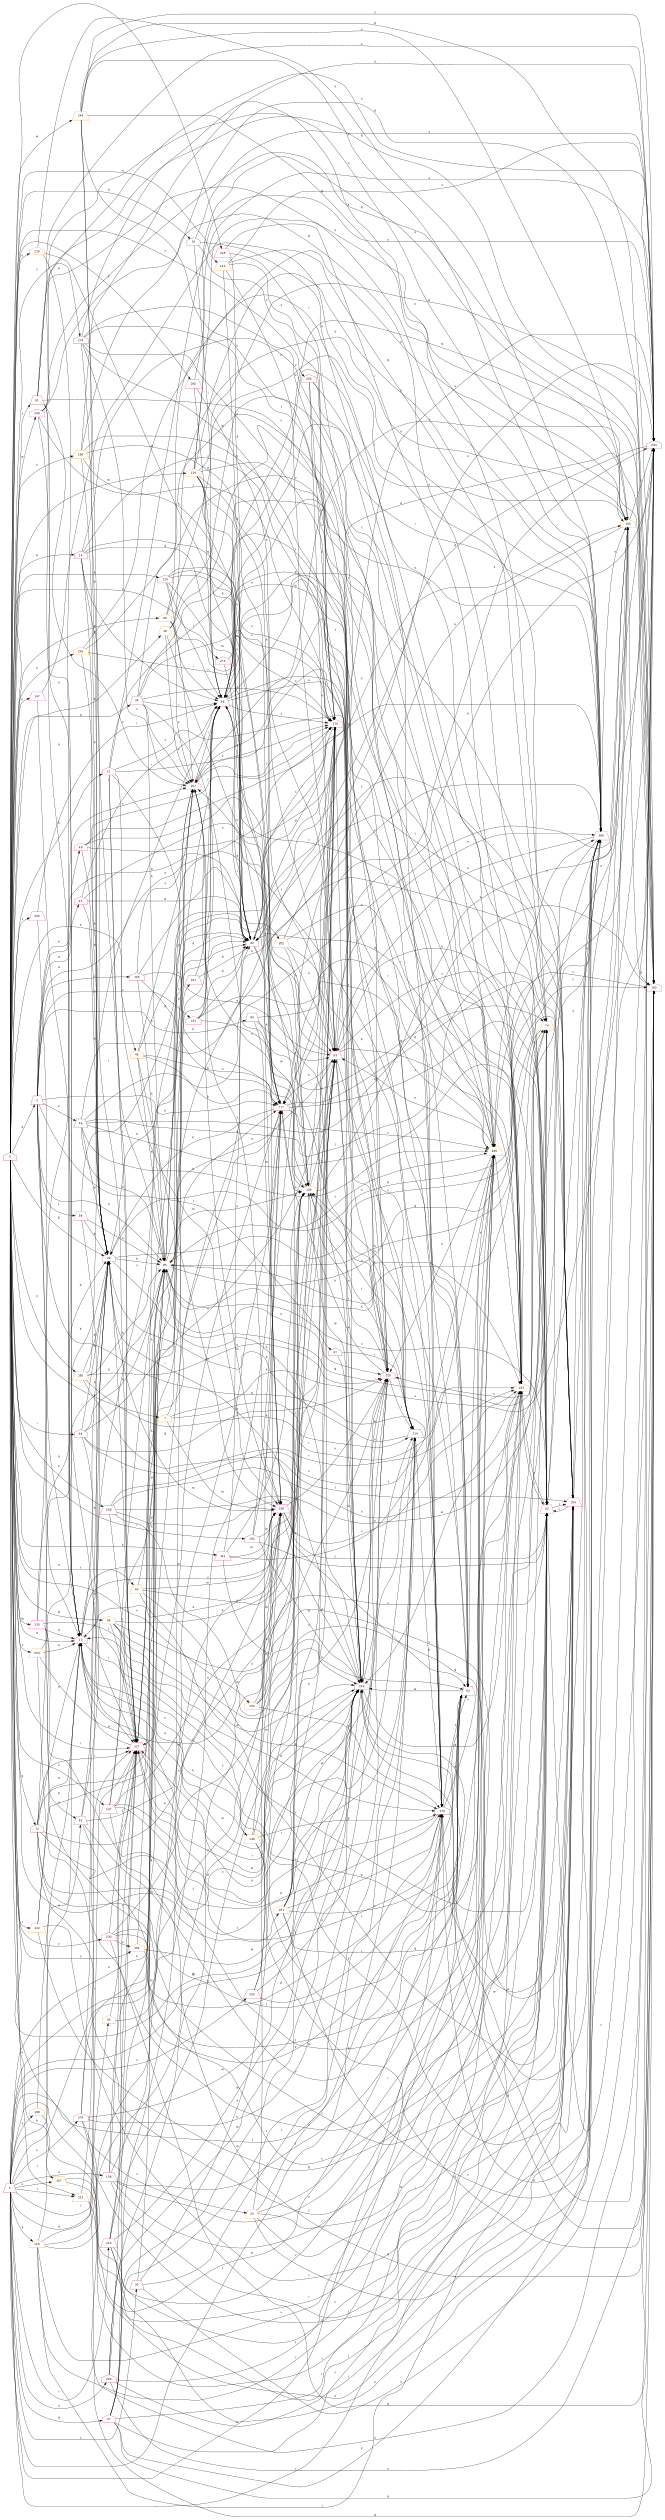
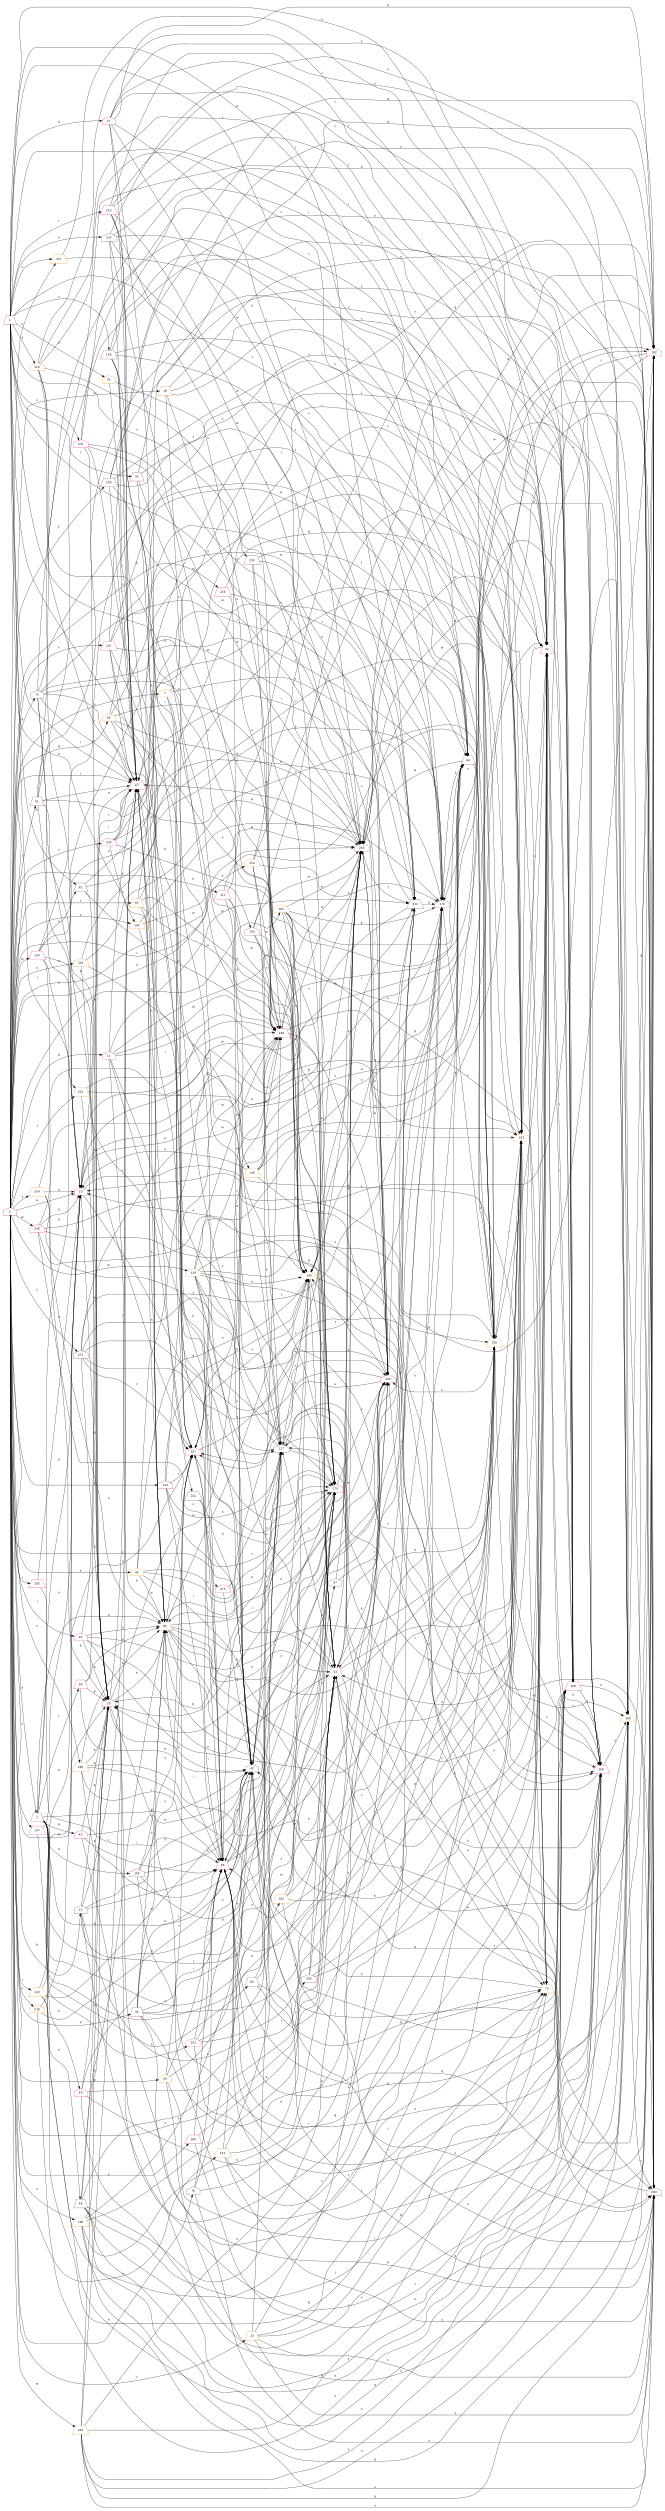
(139, 1302) -> (77, 1615)
(37, 2112) -> none
